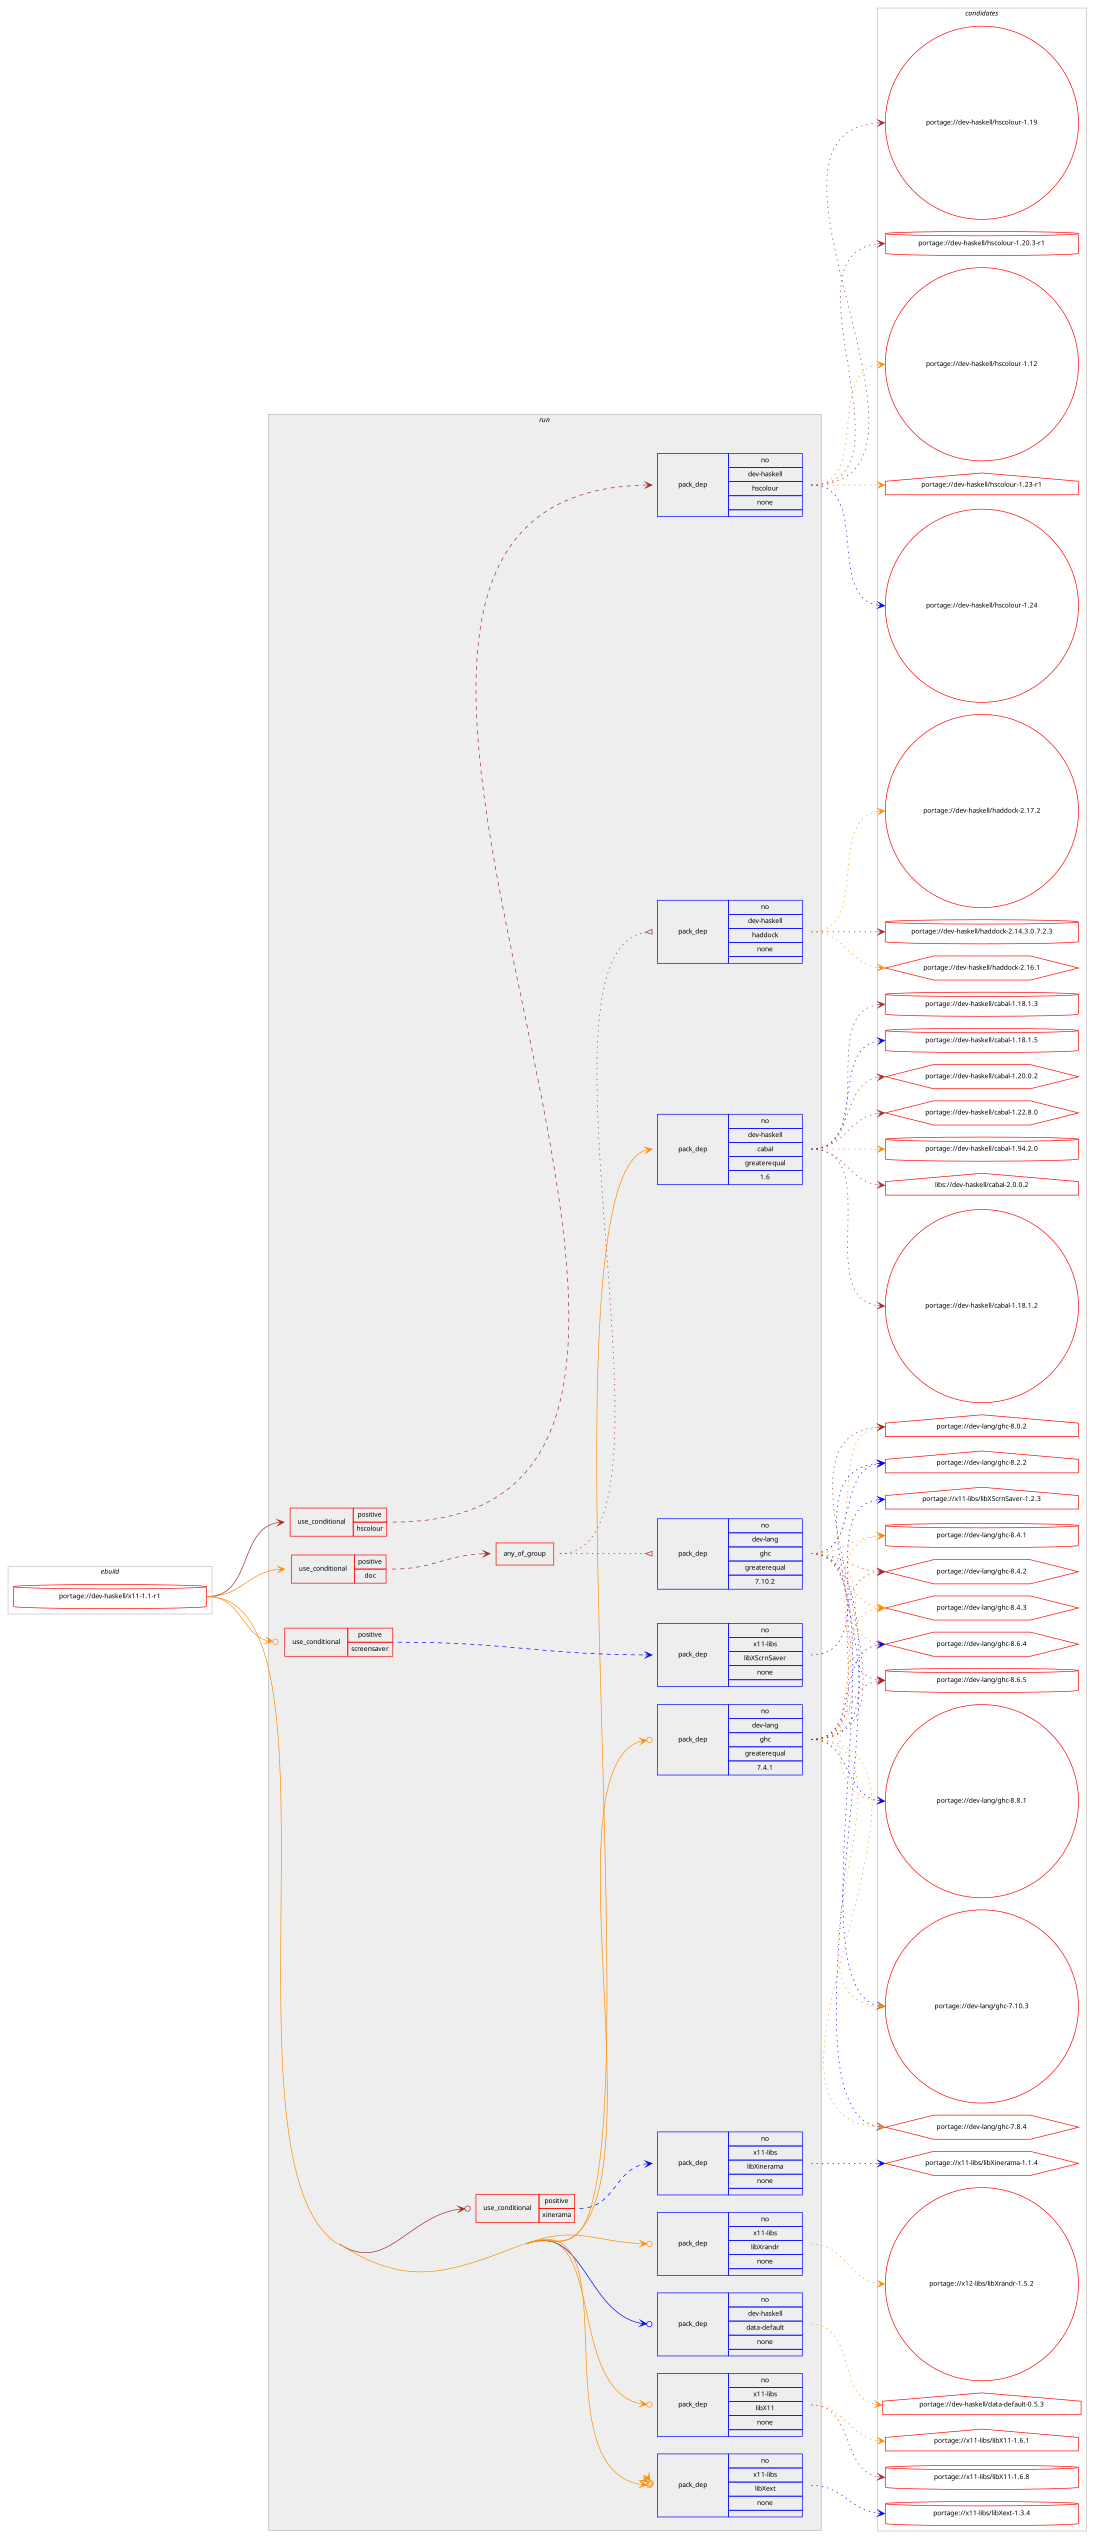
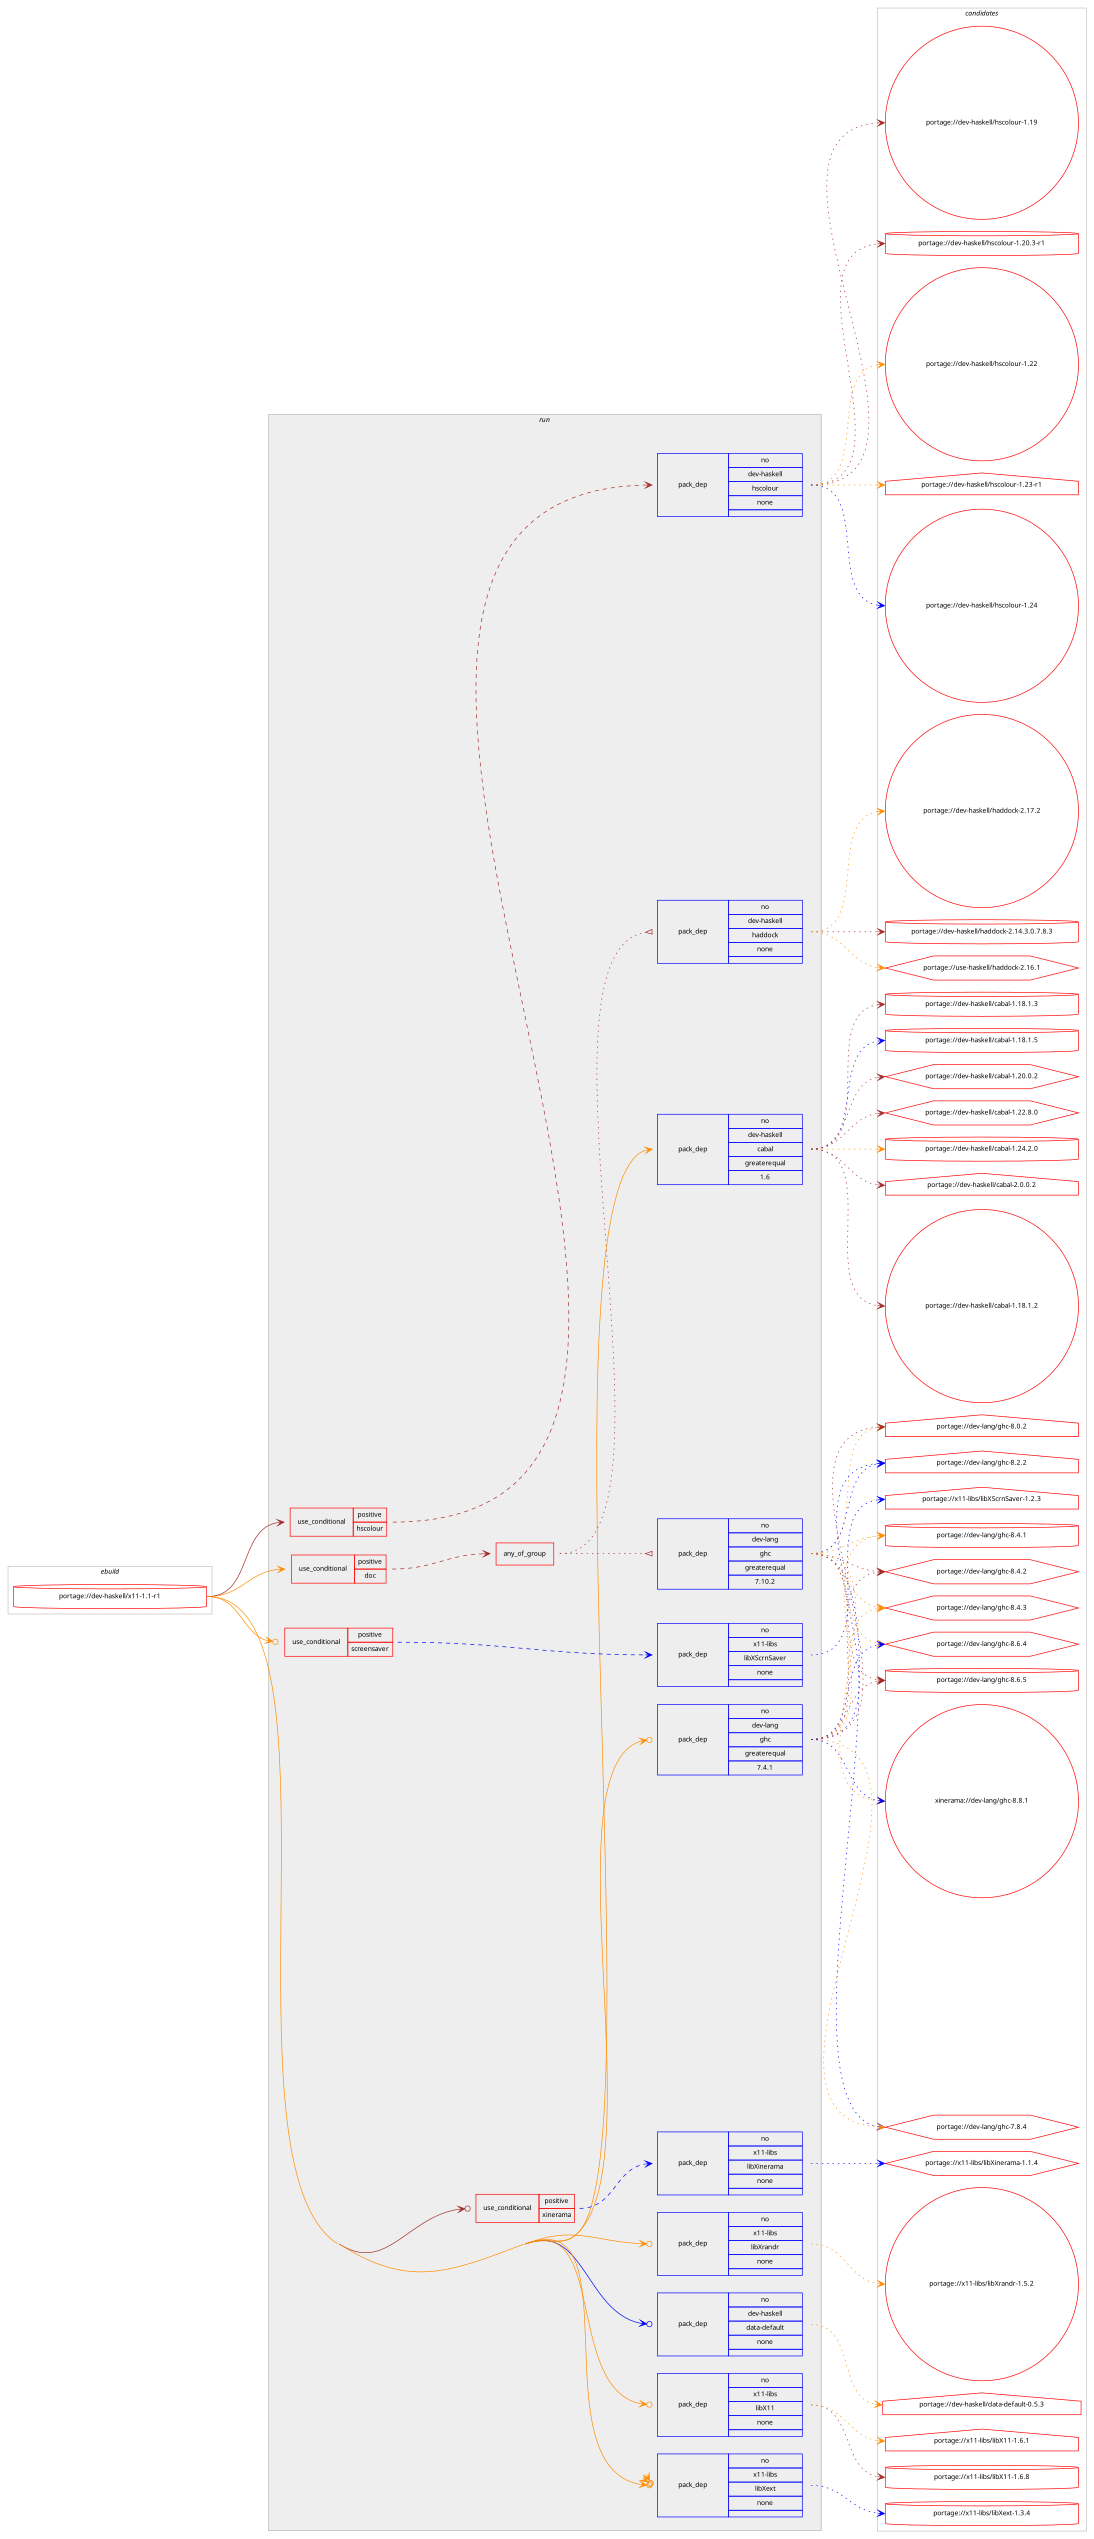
(982, 364) -> (982, 364)
(982, 932) -> (982, 932)
(982, 968) -> (982, 968)
(982, 1149) -> (982, 1149)
(982, 1185) -> (982, 1185)
(982, 1801) -> (982, 1801)
(982, 2006) -> none
(982, 2284) -> (982, 2284)
